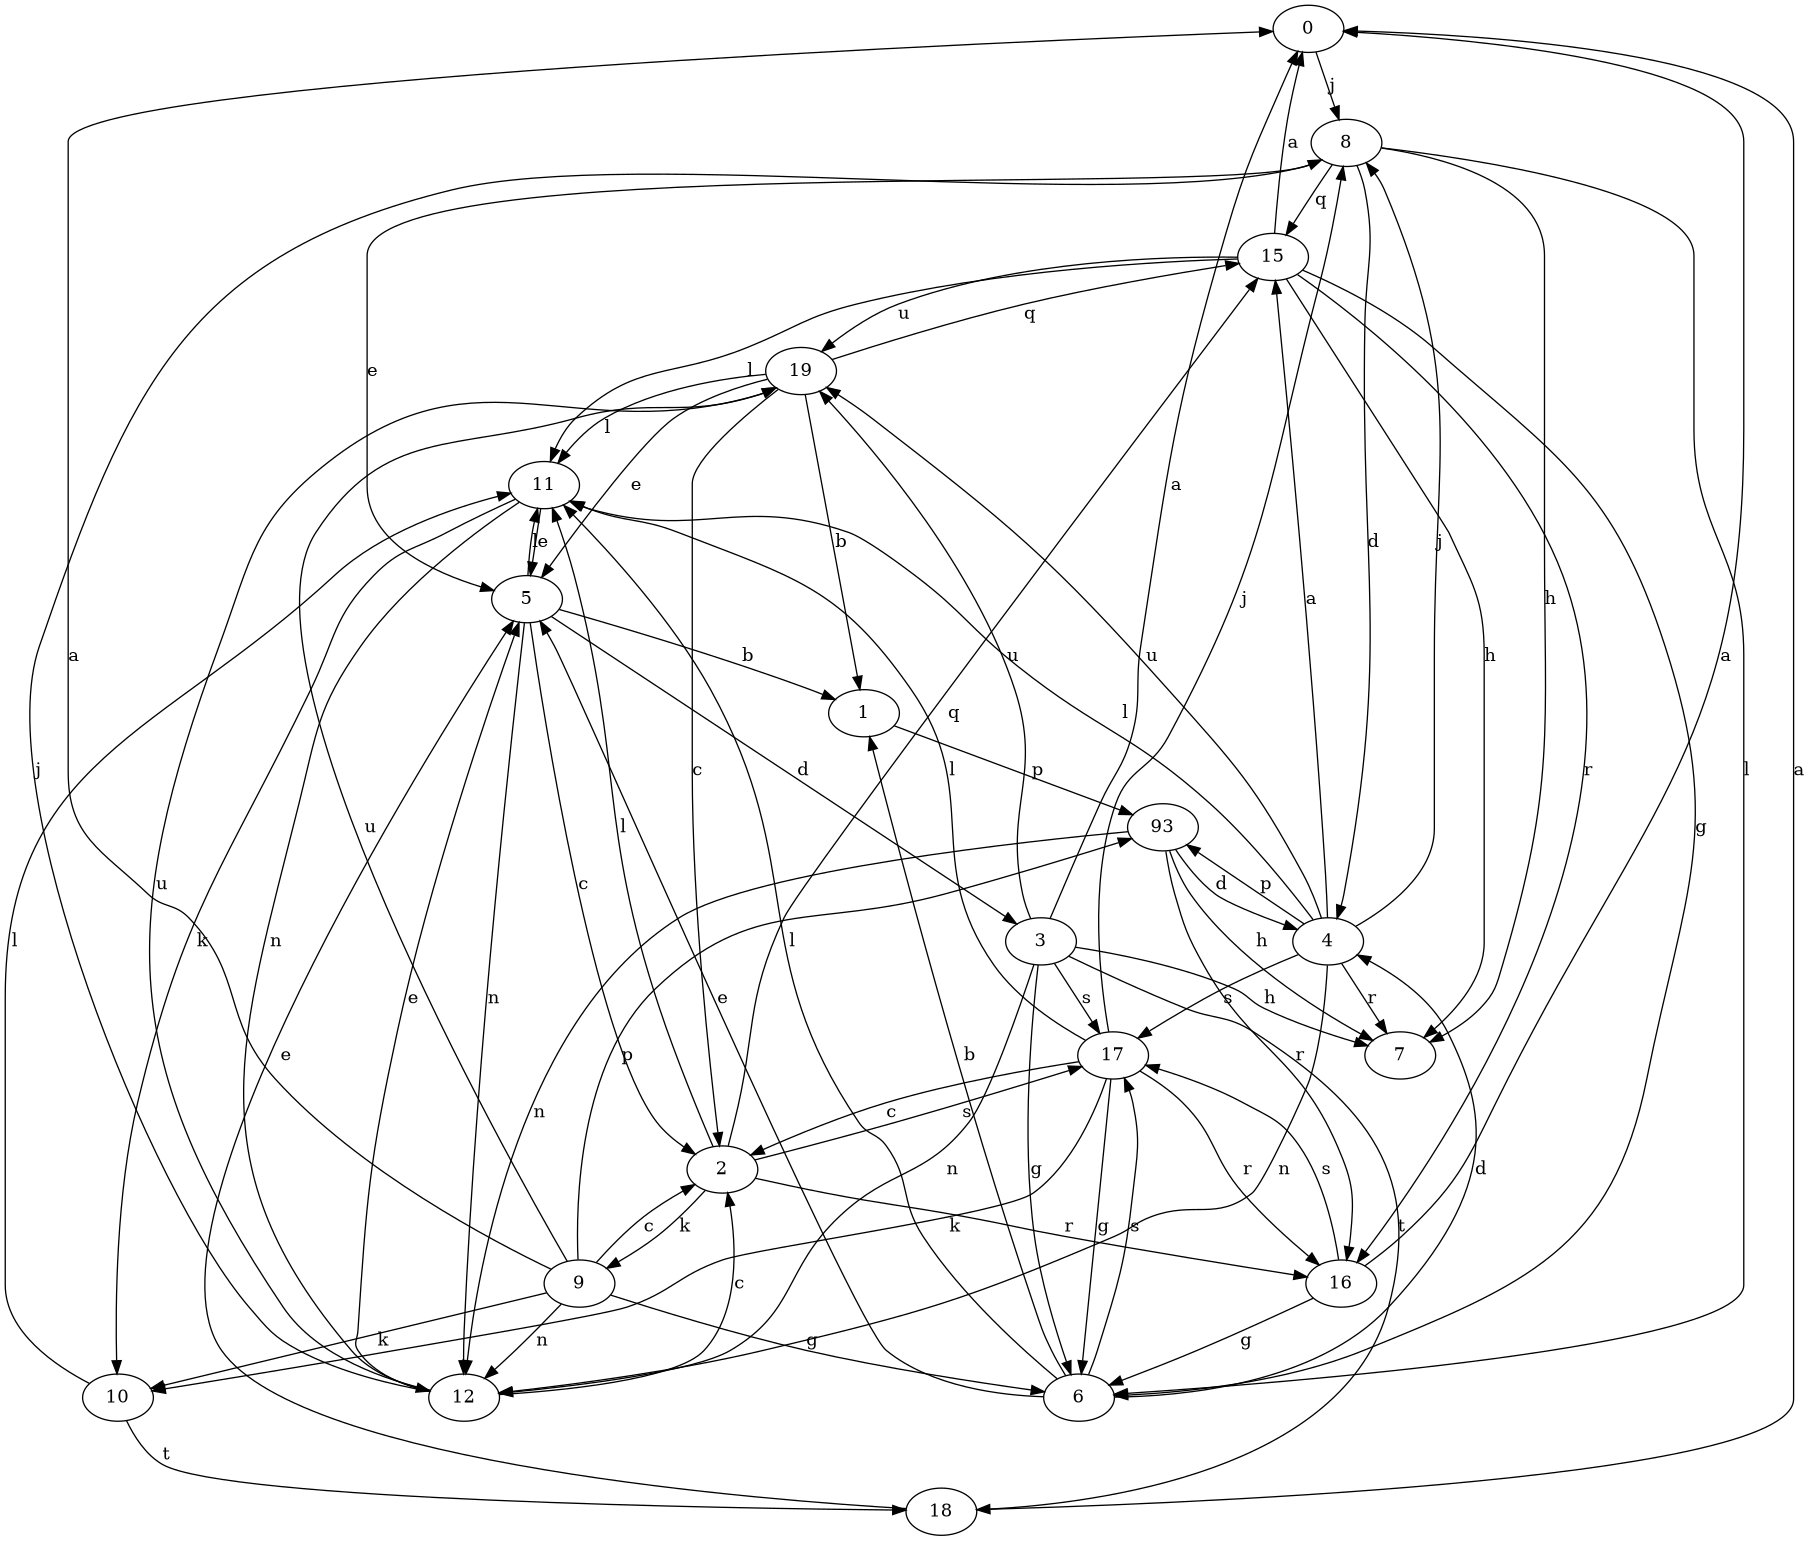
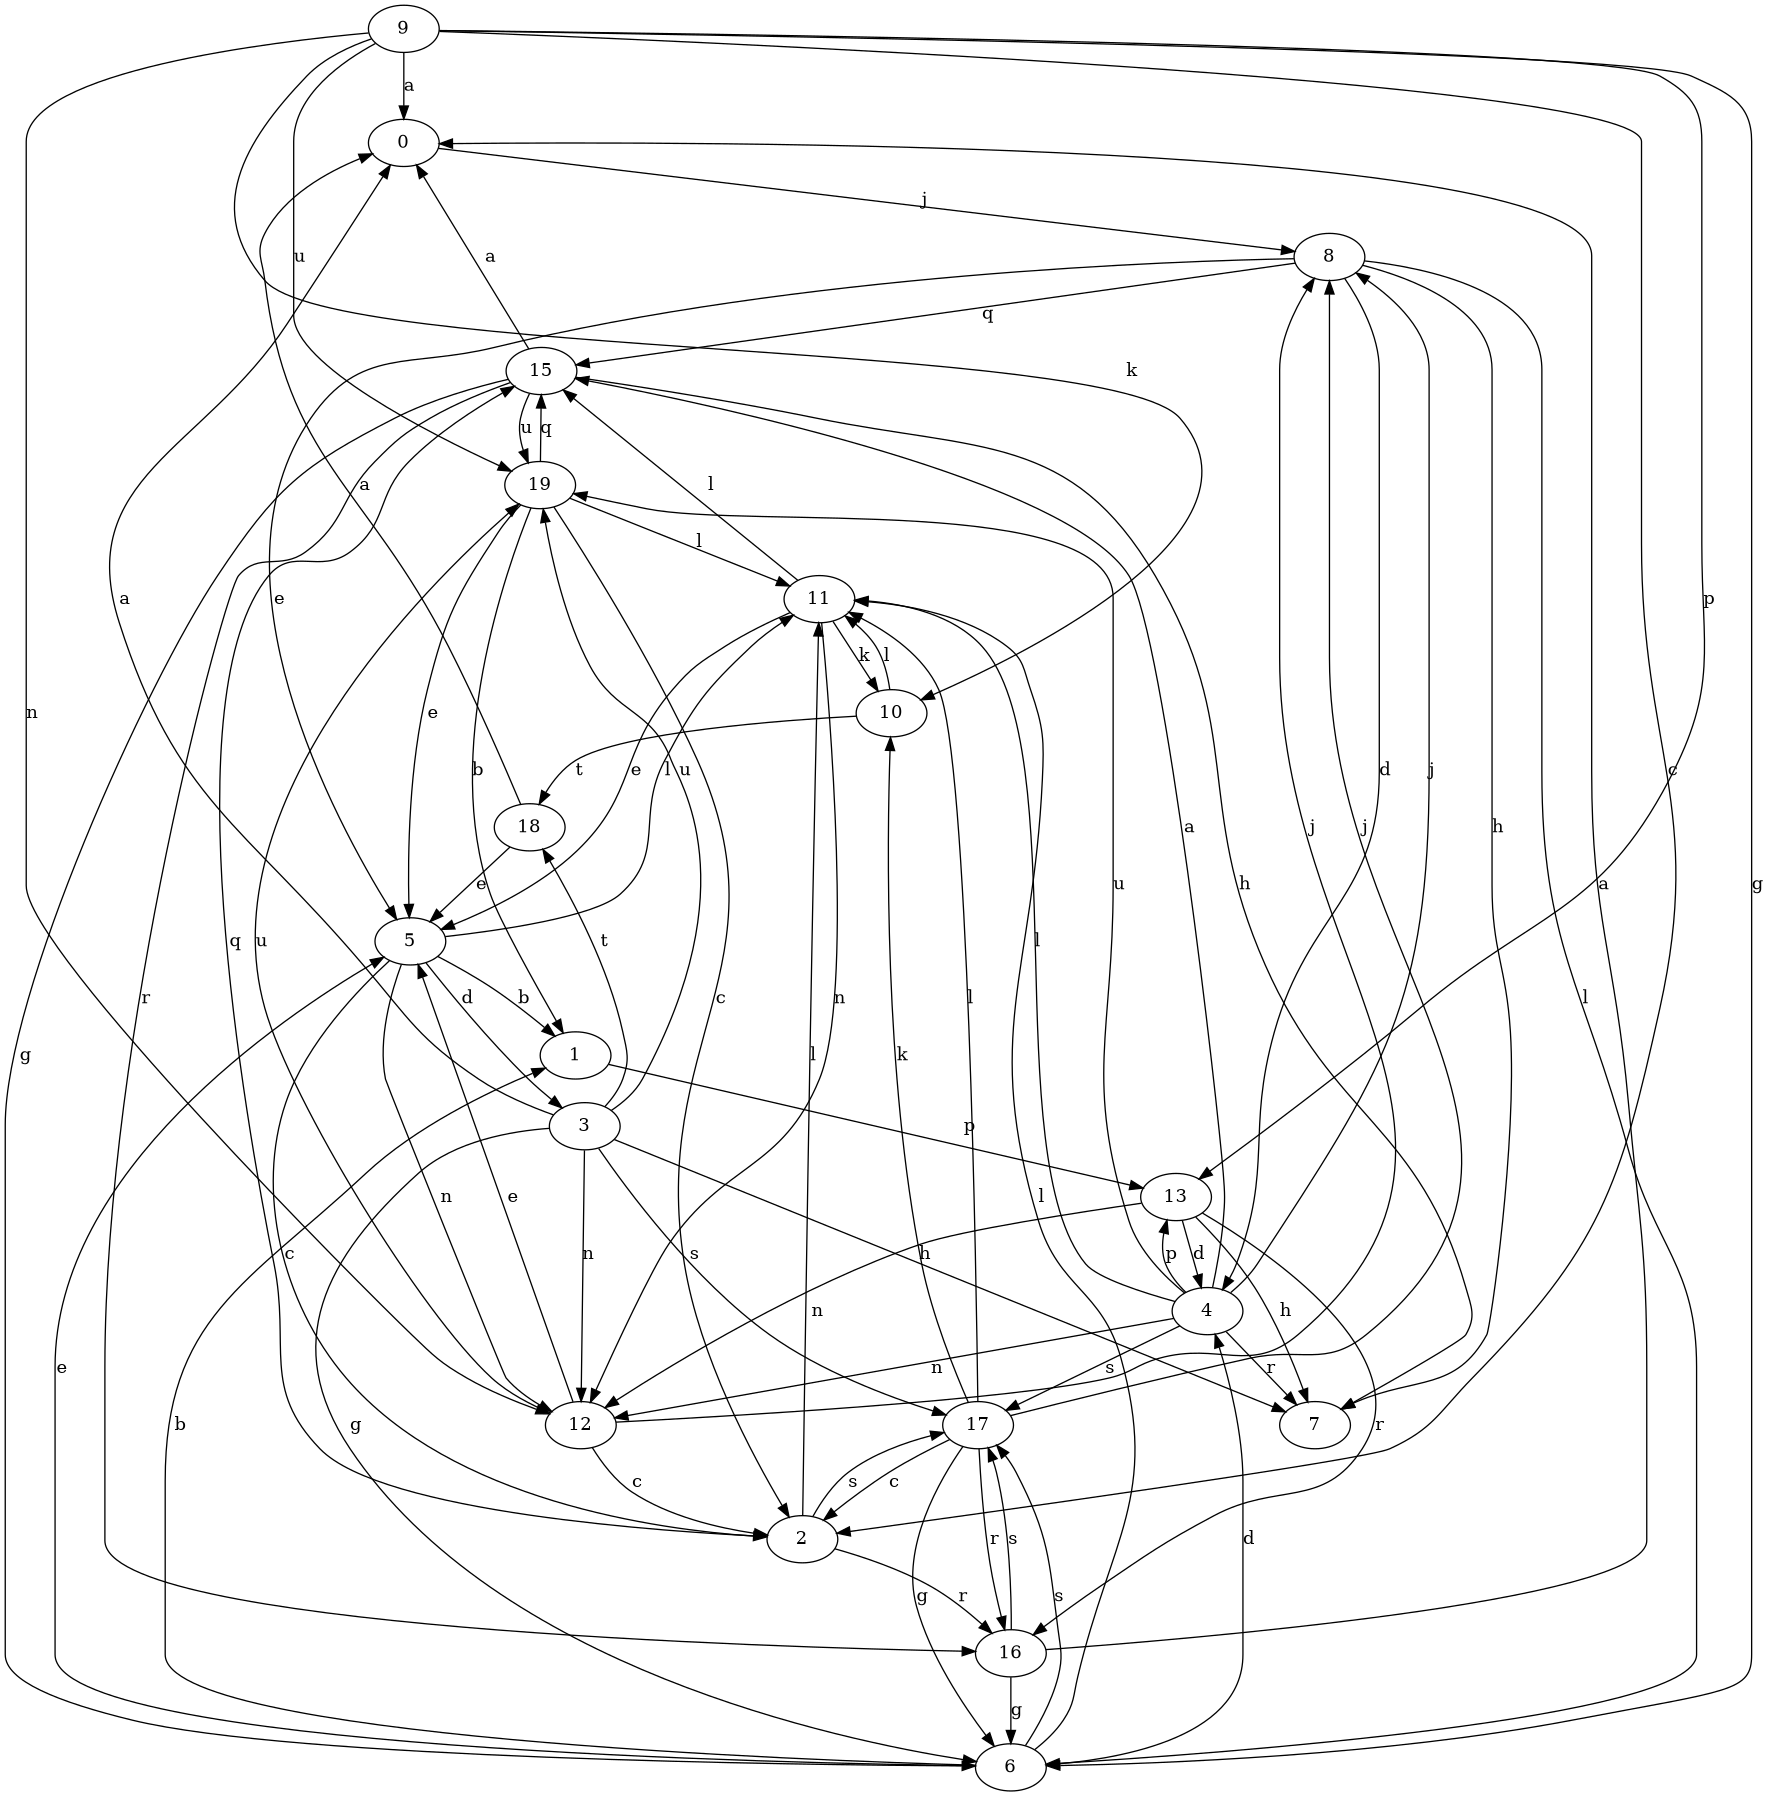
(877, 300) -> (686, 489)
(1163, 827) -> (1176, 1197)
(665, 1230) -> none
